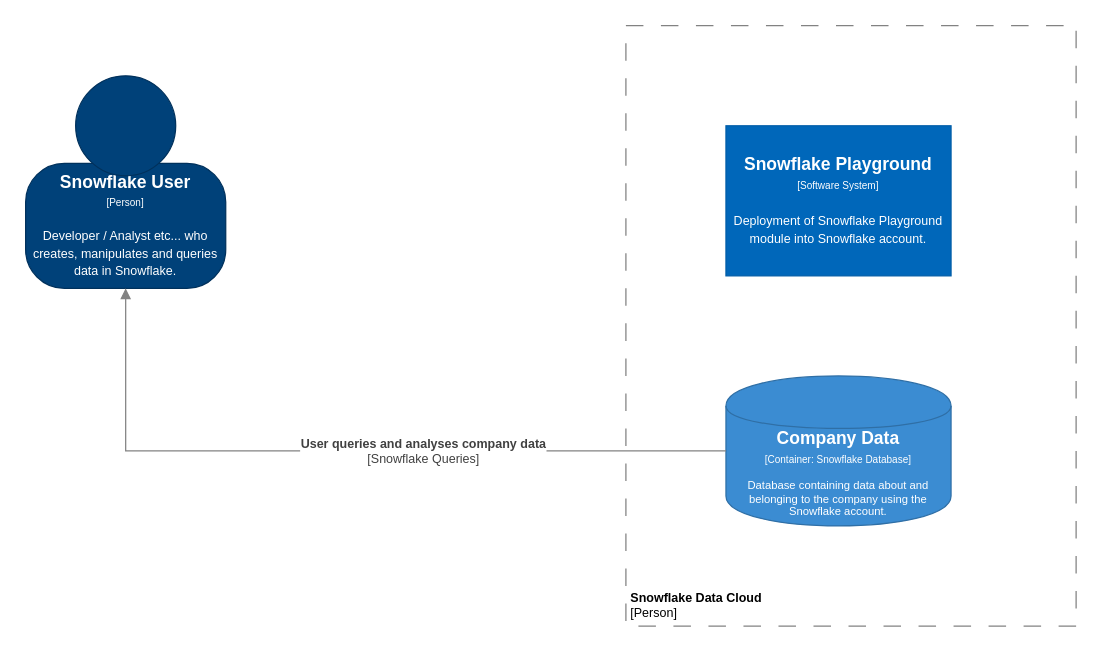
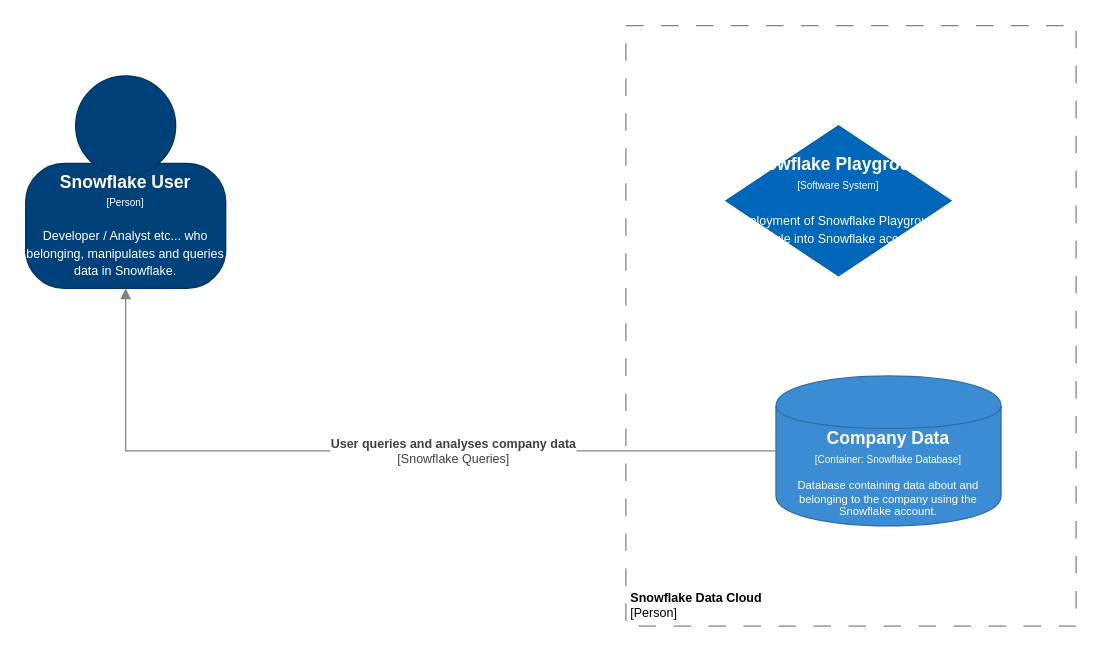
(838, 201) -> (838, 201)
(126, 226) -> (126, 226)
(838, 451) -> (888, 451)
